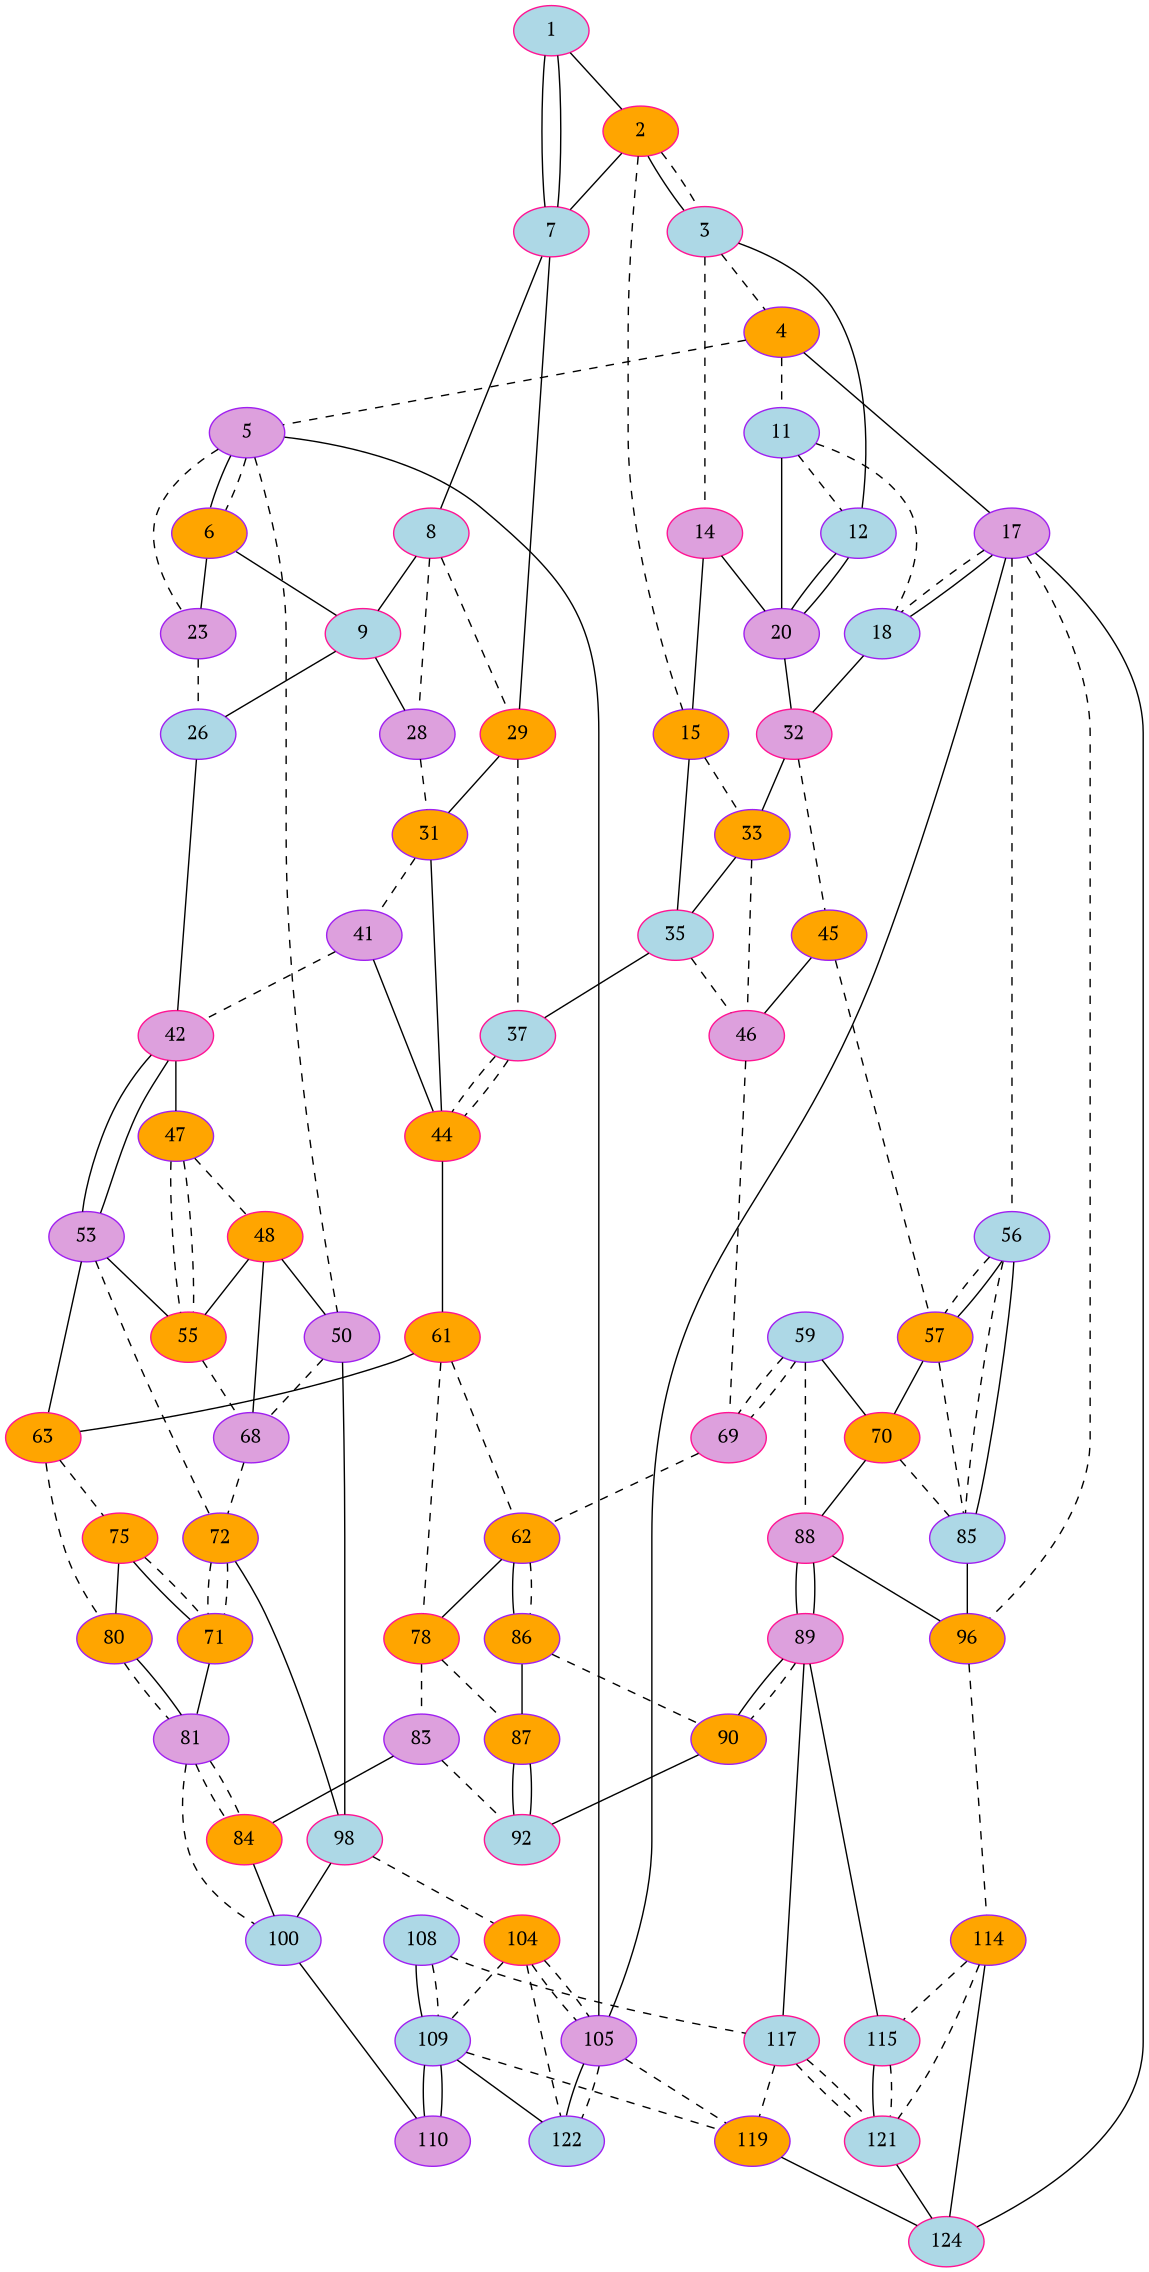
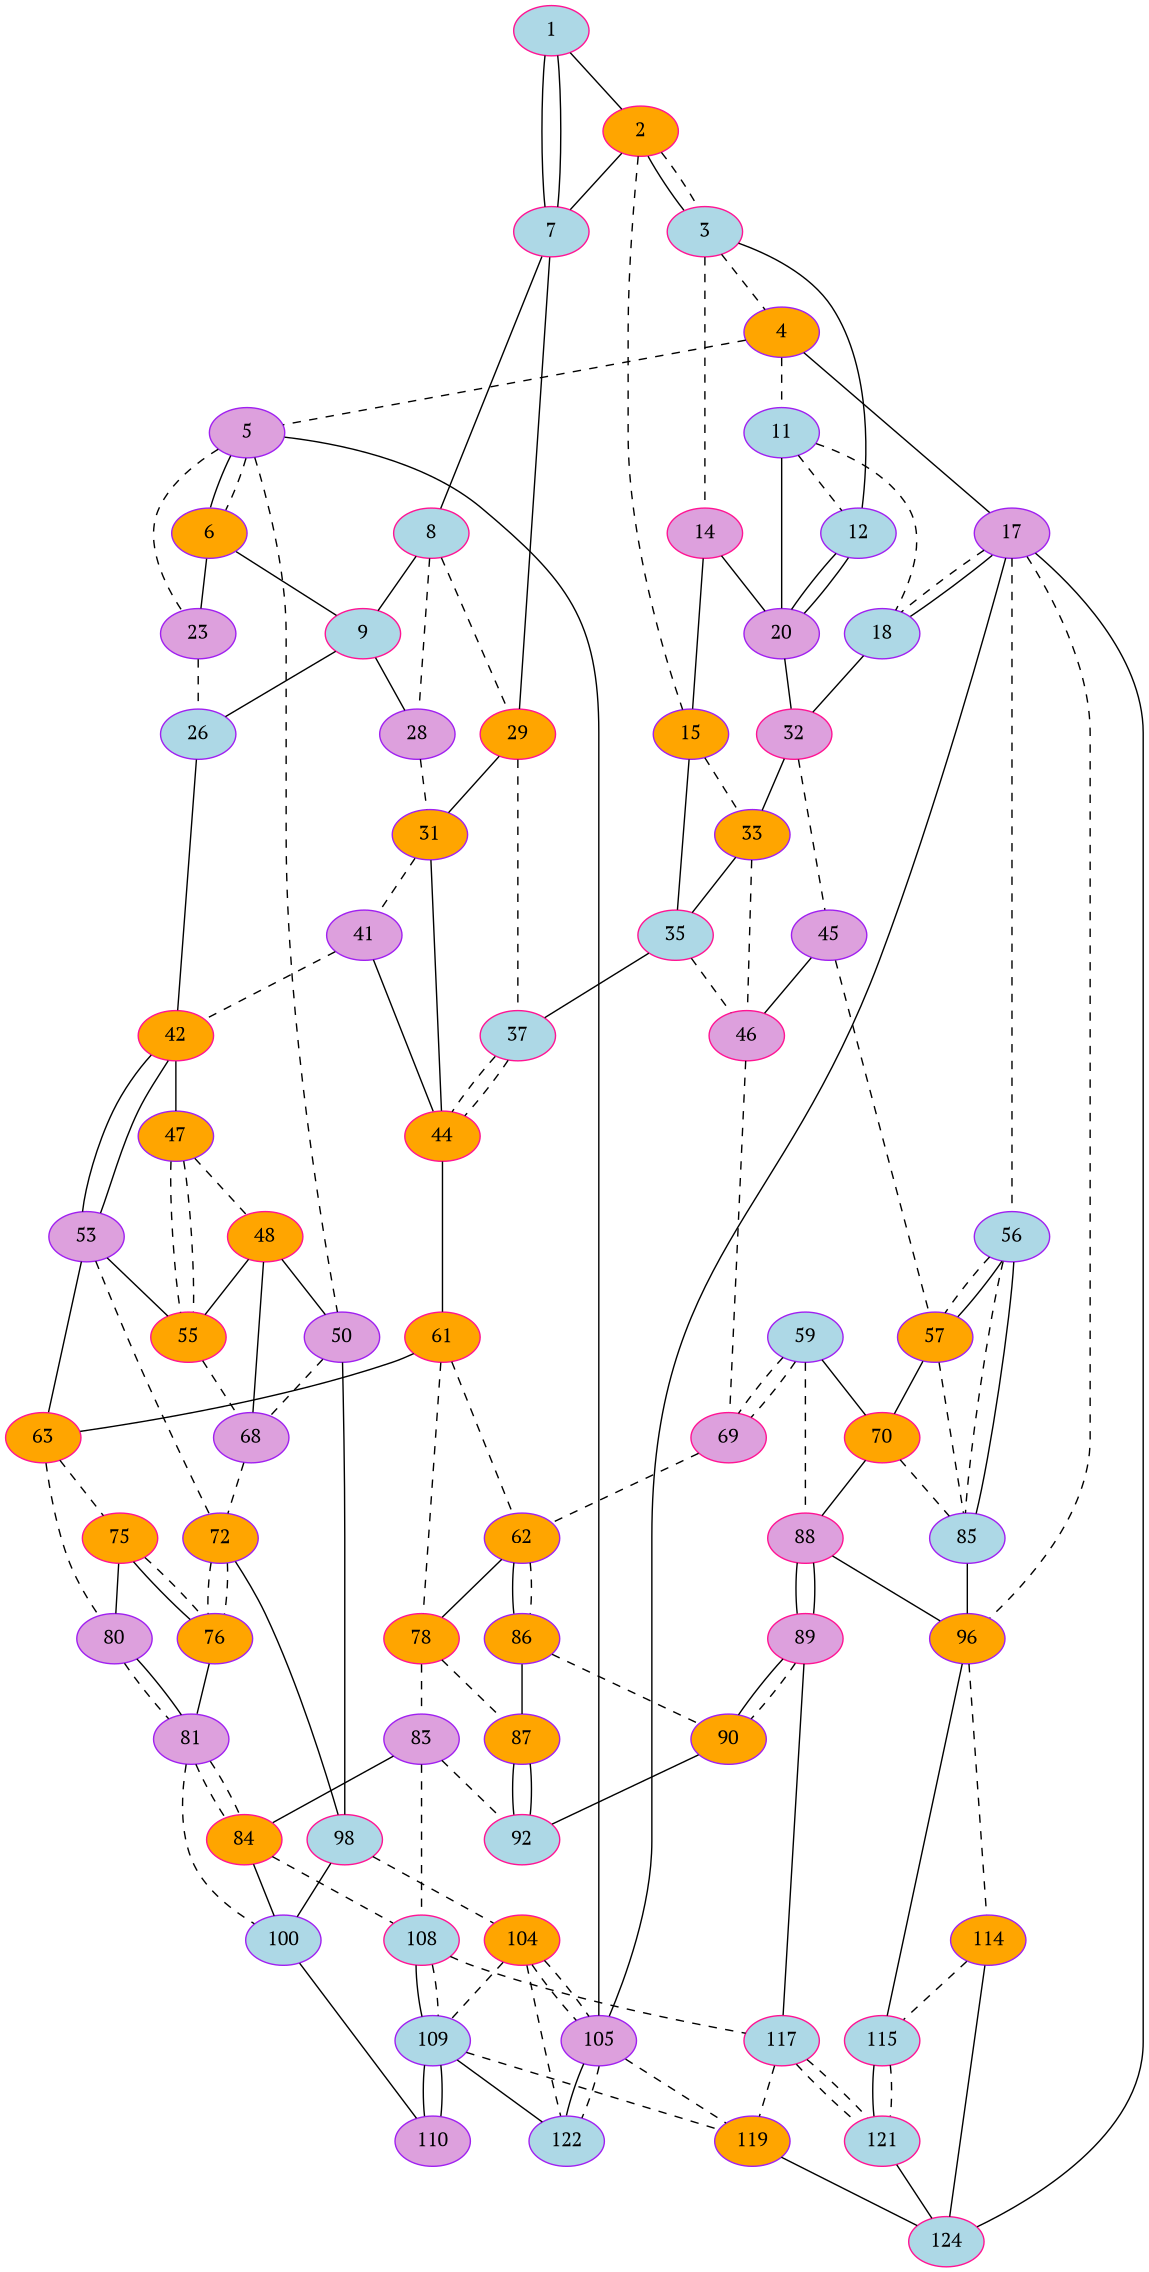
(829, 935) -> (829, 935)
(176, 1036) -> (176, 1036)
(114, 1639) -> (114, 1639)
(215, 1639) -> (215, 1639)
none -> (422, 1840)
(844, 1840) -> (925, 1840)
none -> (333, 1890)
(422, 1940) -> (422, 1940)
(944, 2044) -> none
